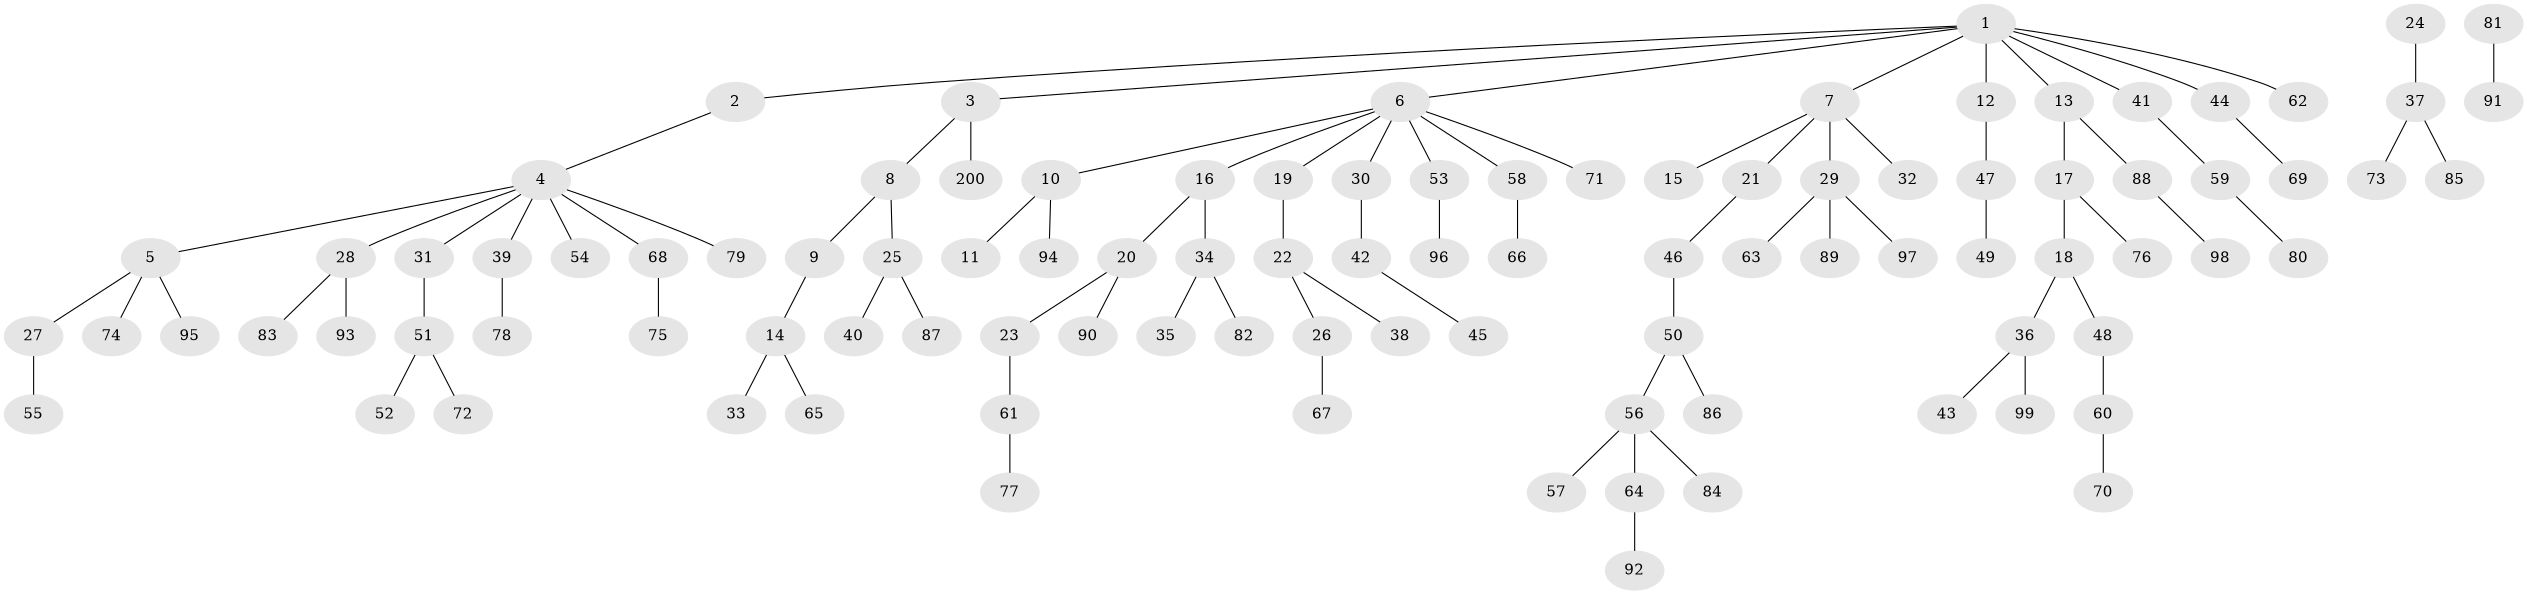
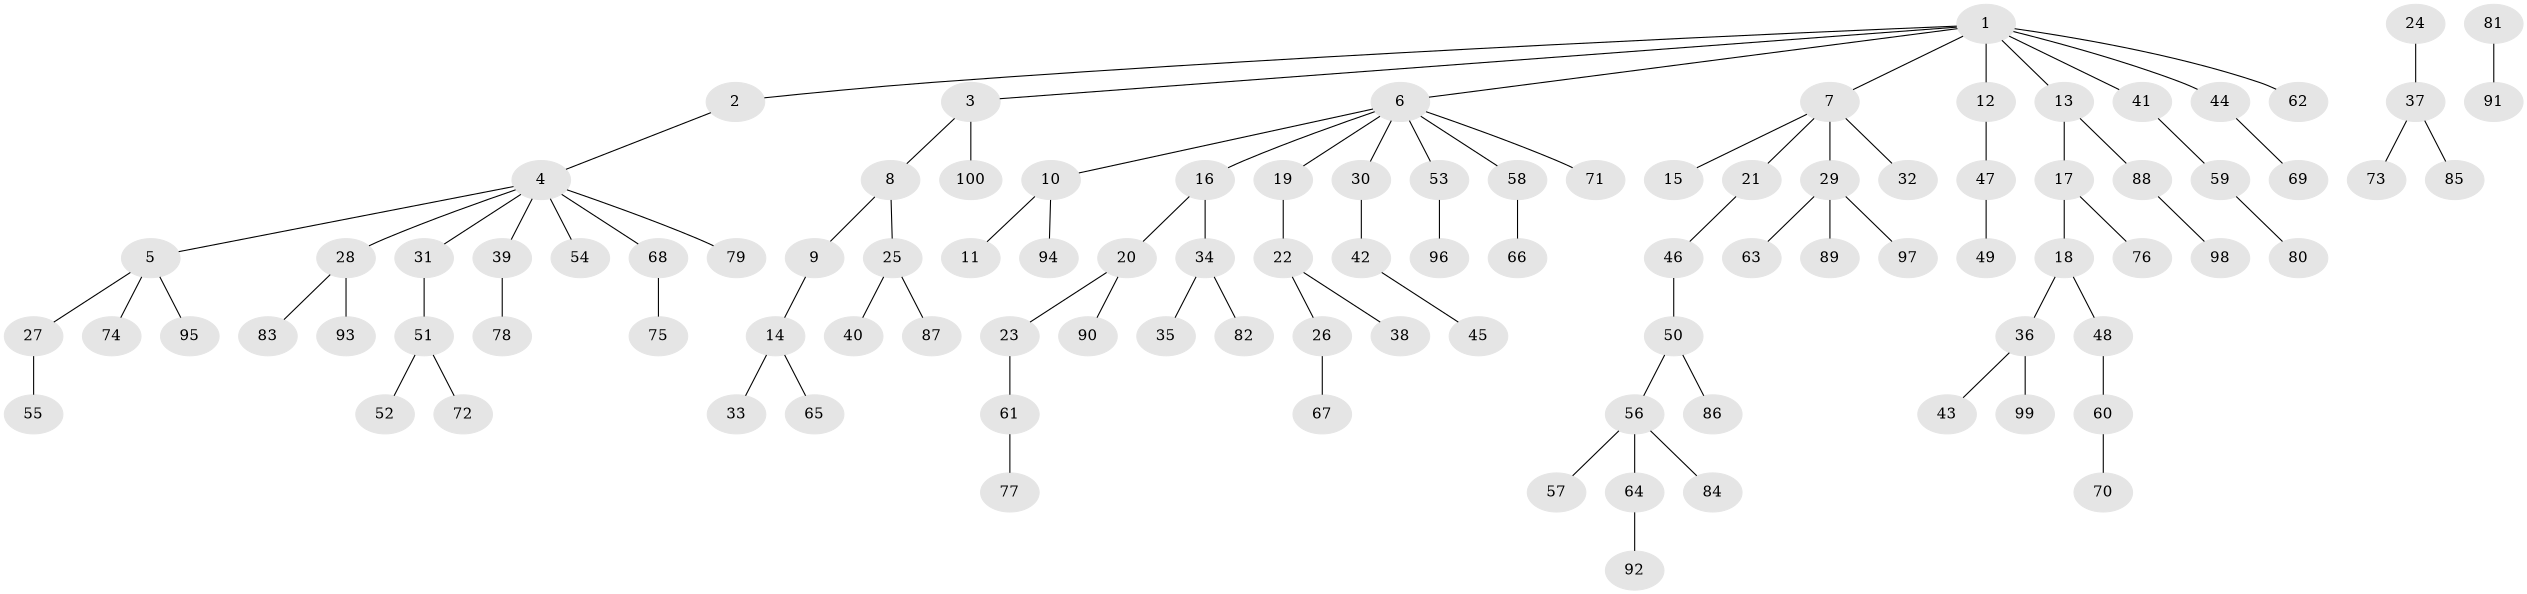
(971, 180) -> (971, 180)
